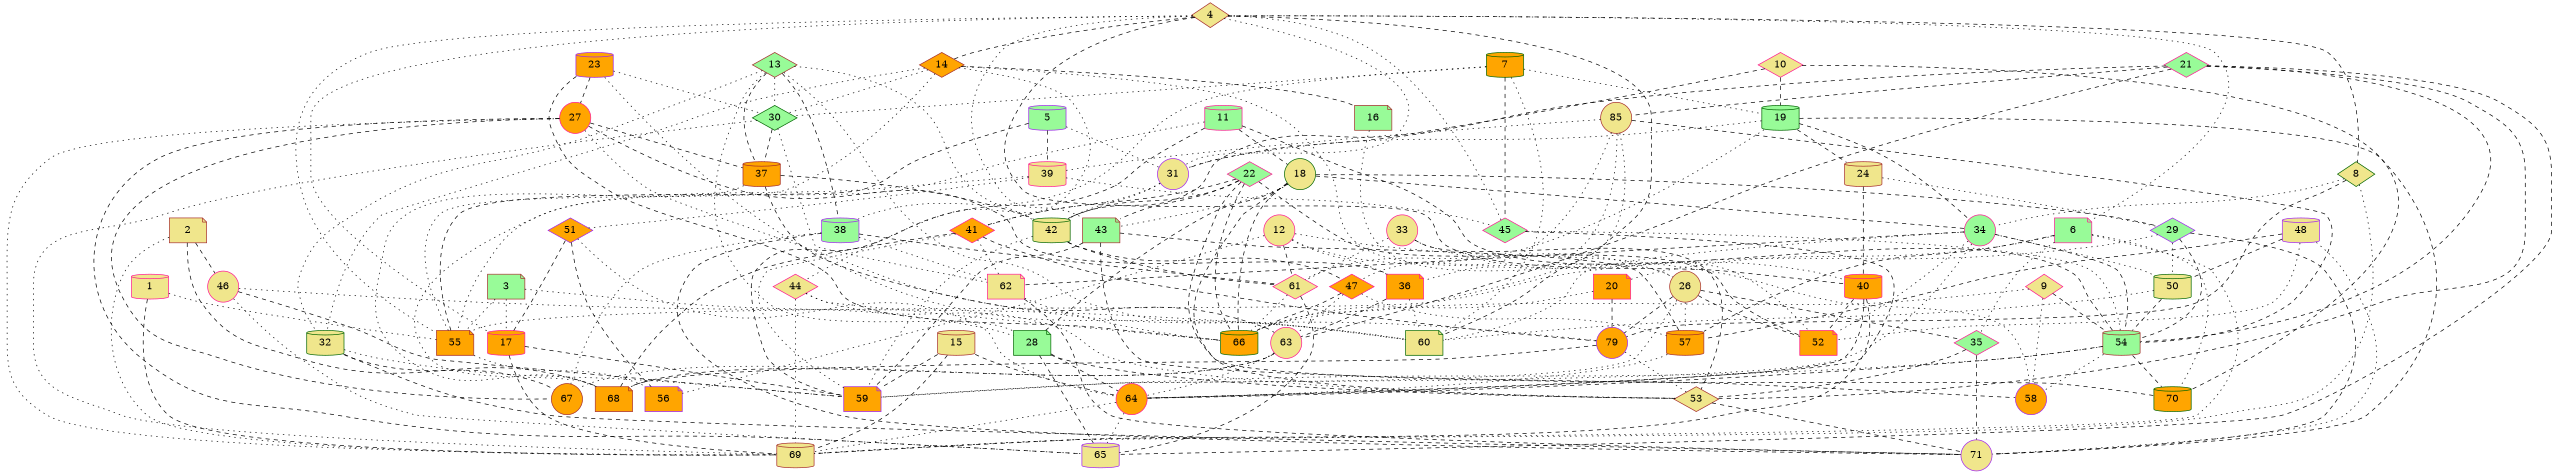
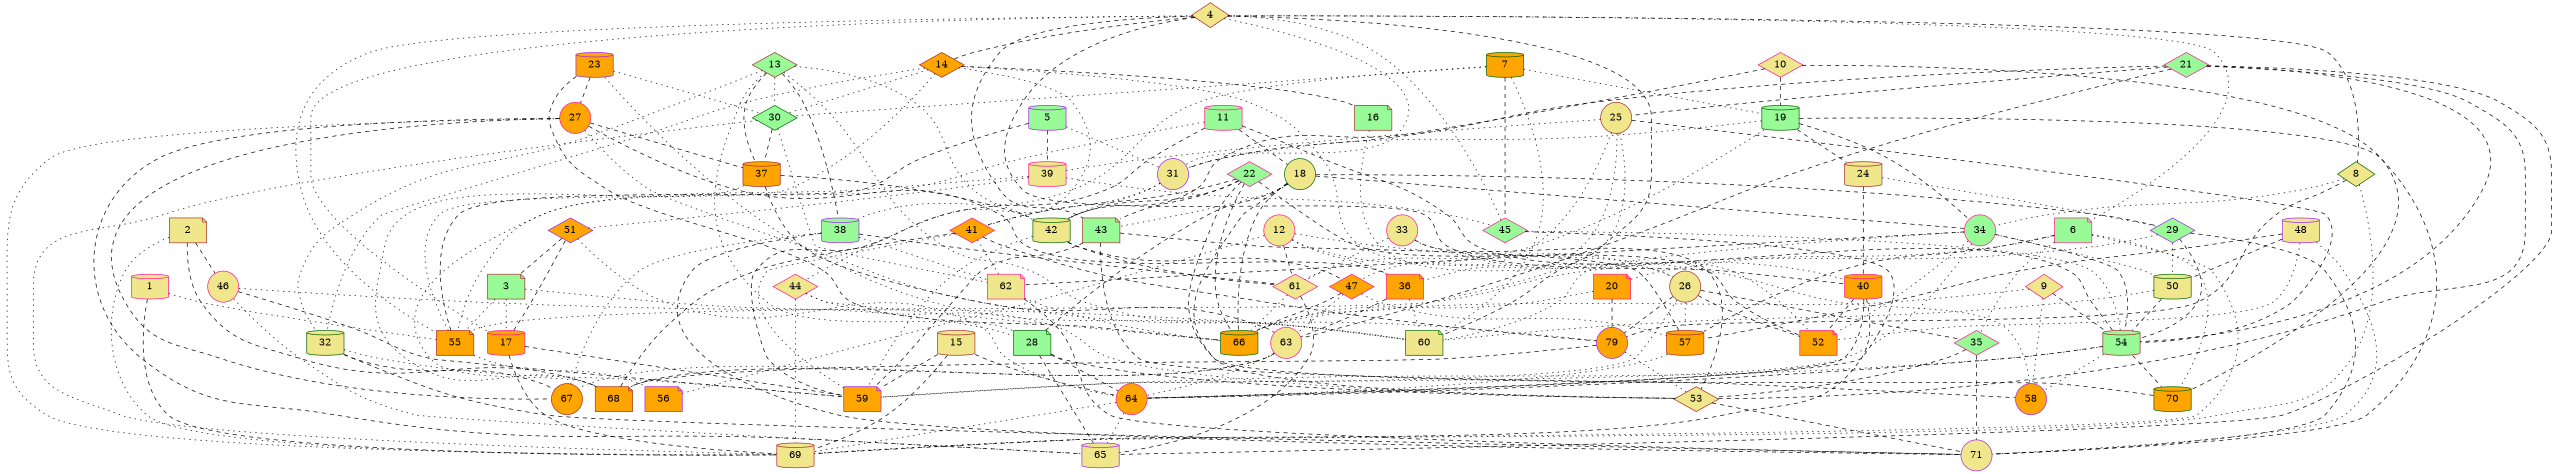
(994, 61) -> (994, 61)
(1616, 118) -> (1616, 118)
(600, 325) -> (541, 256)
